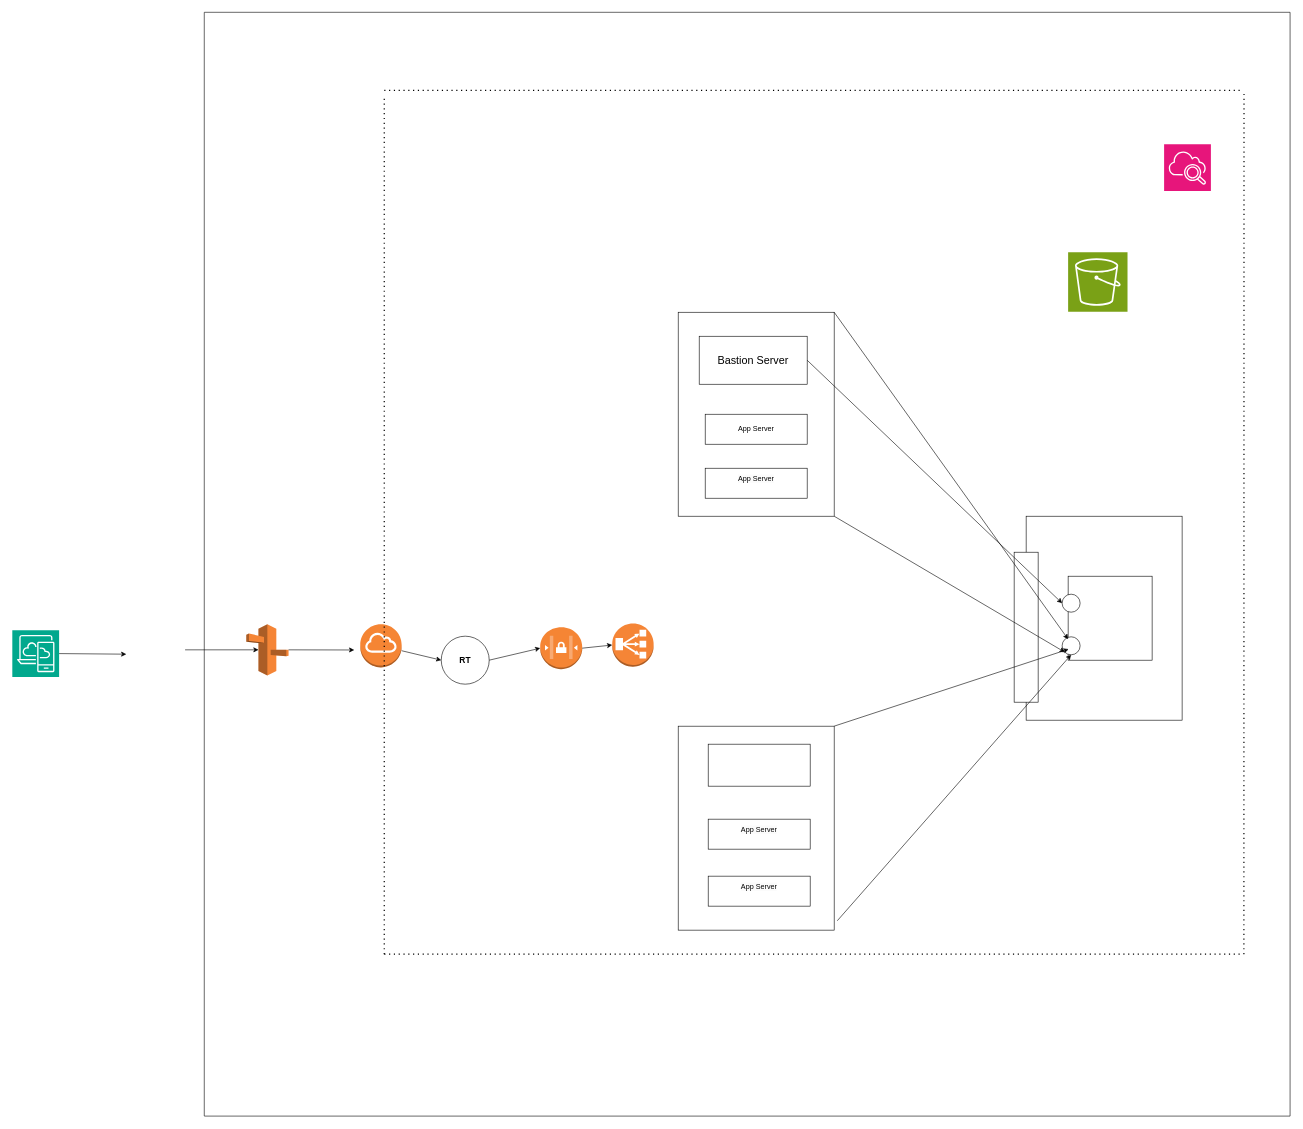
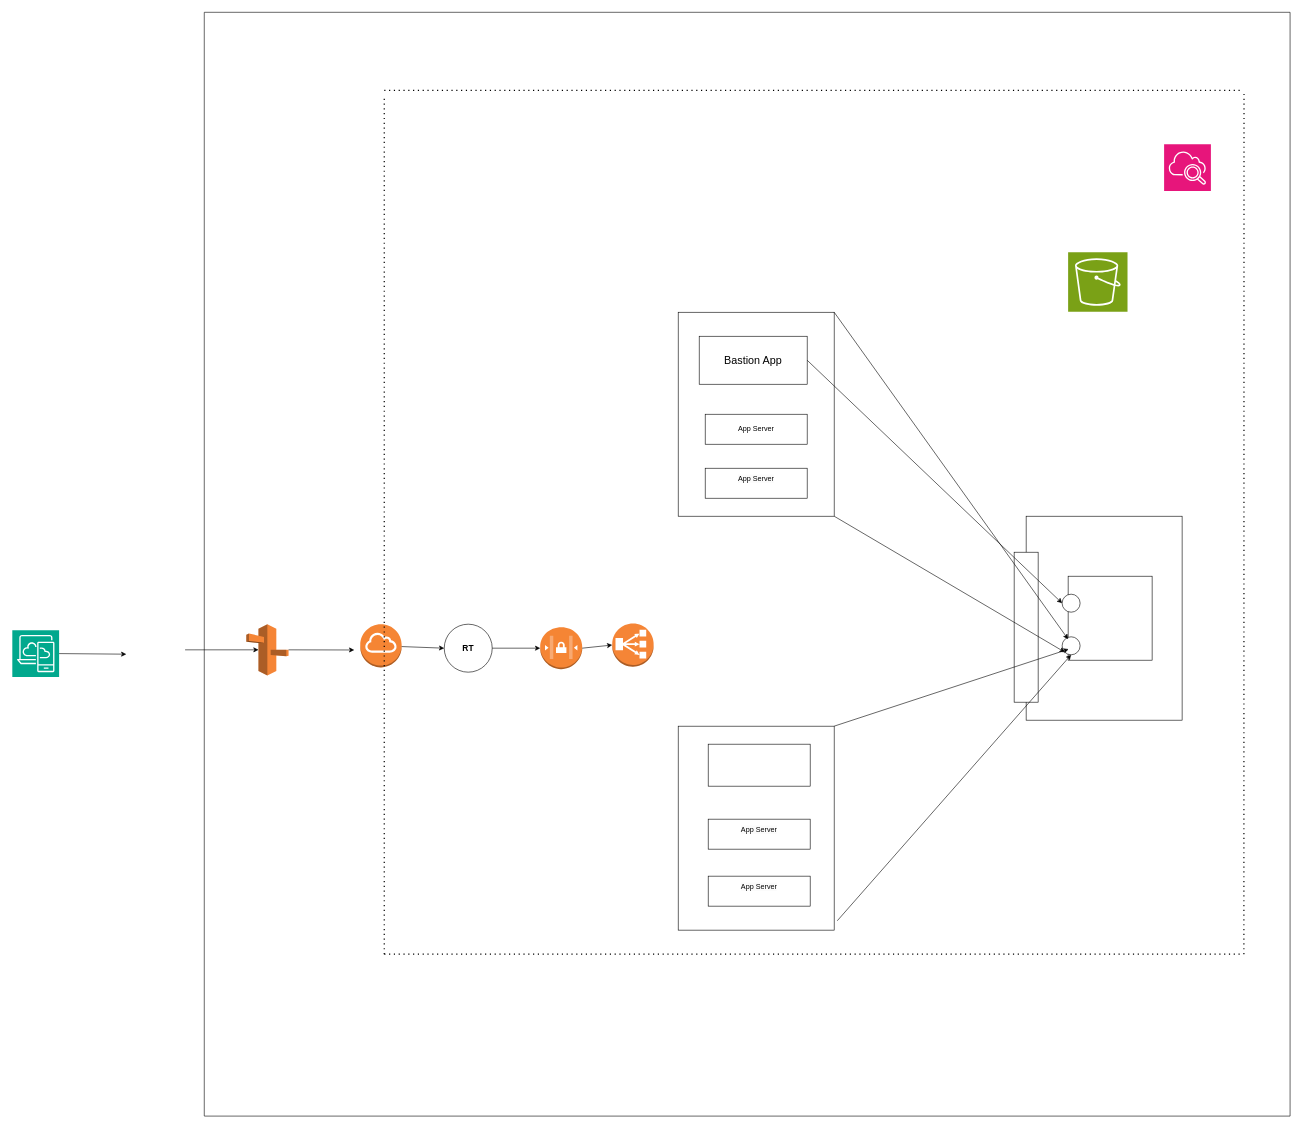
(753, 360) -> (753, 360)
(465, 660) -> (468, 648)
